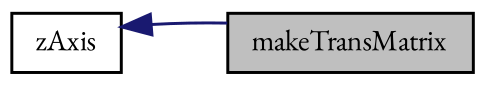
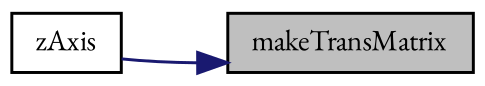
(190, 23) -> (160, 62)
